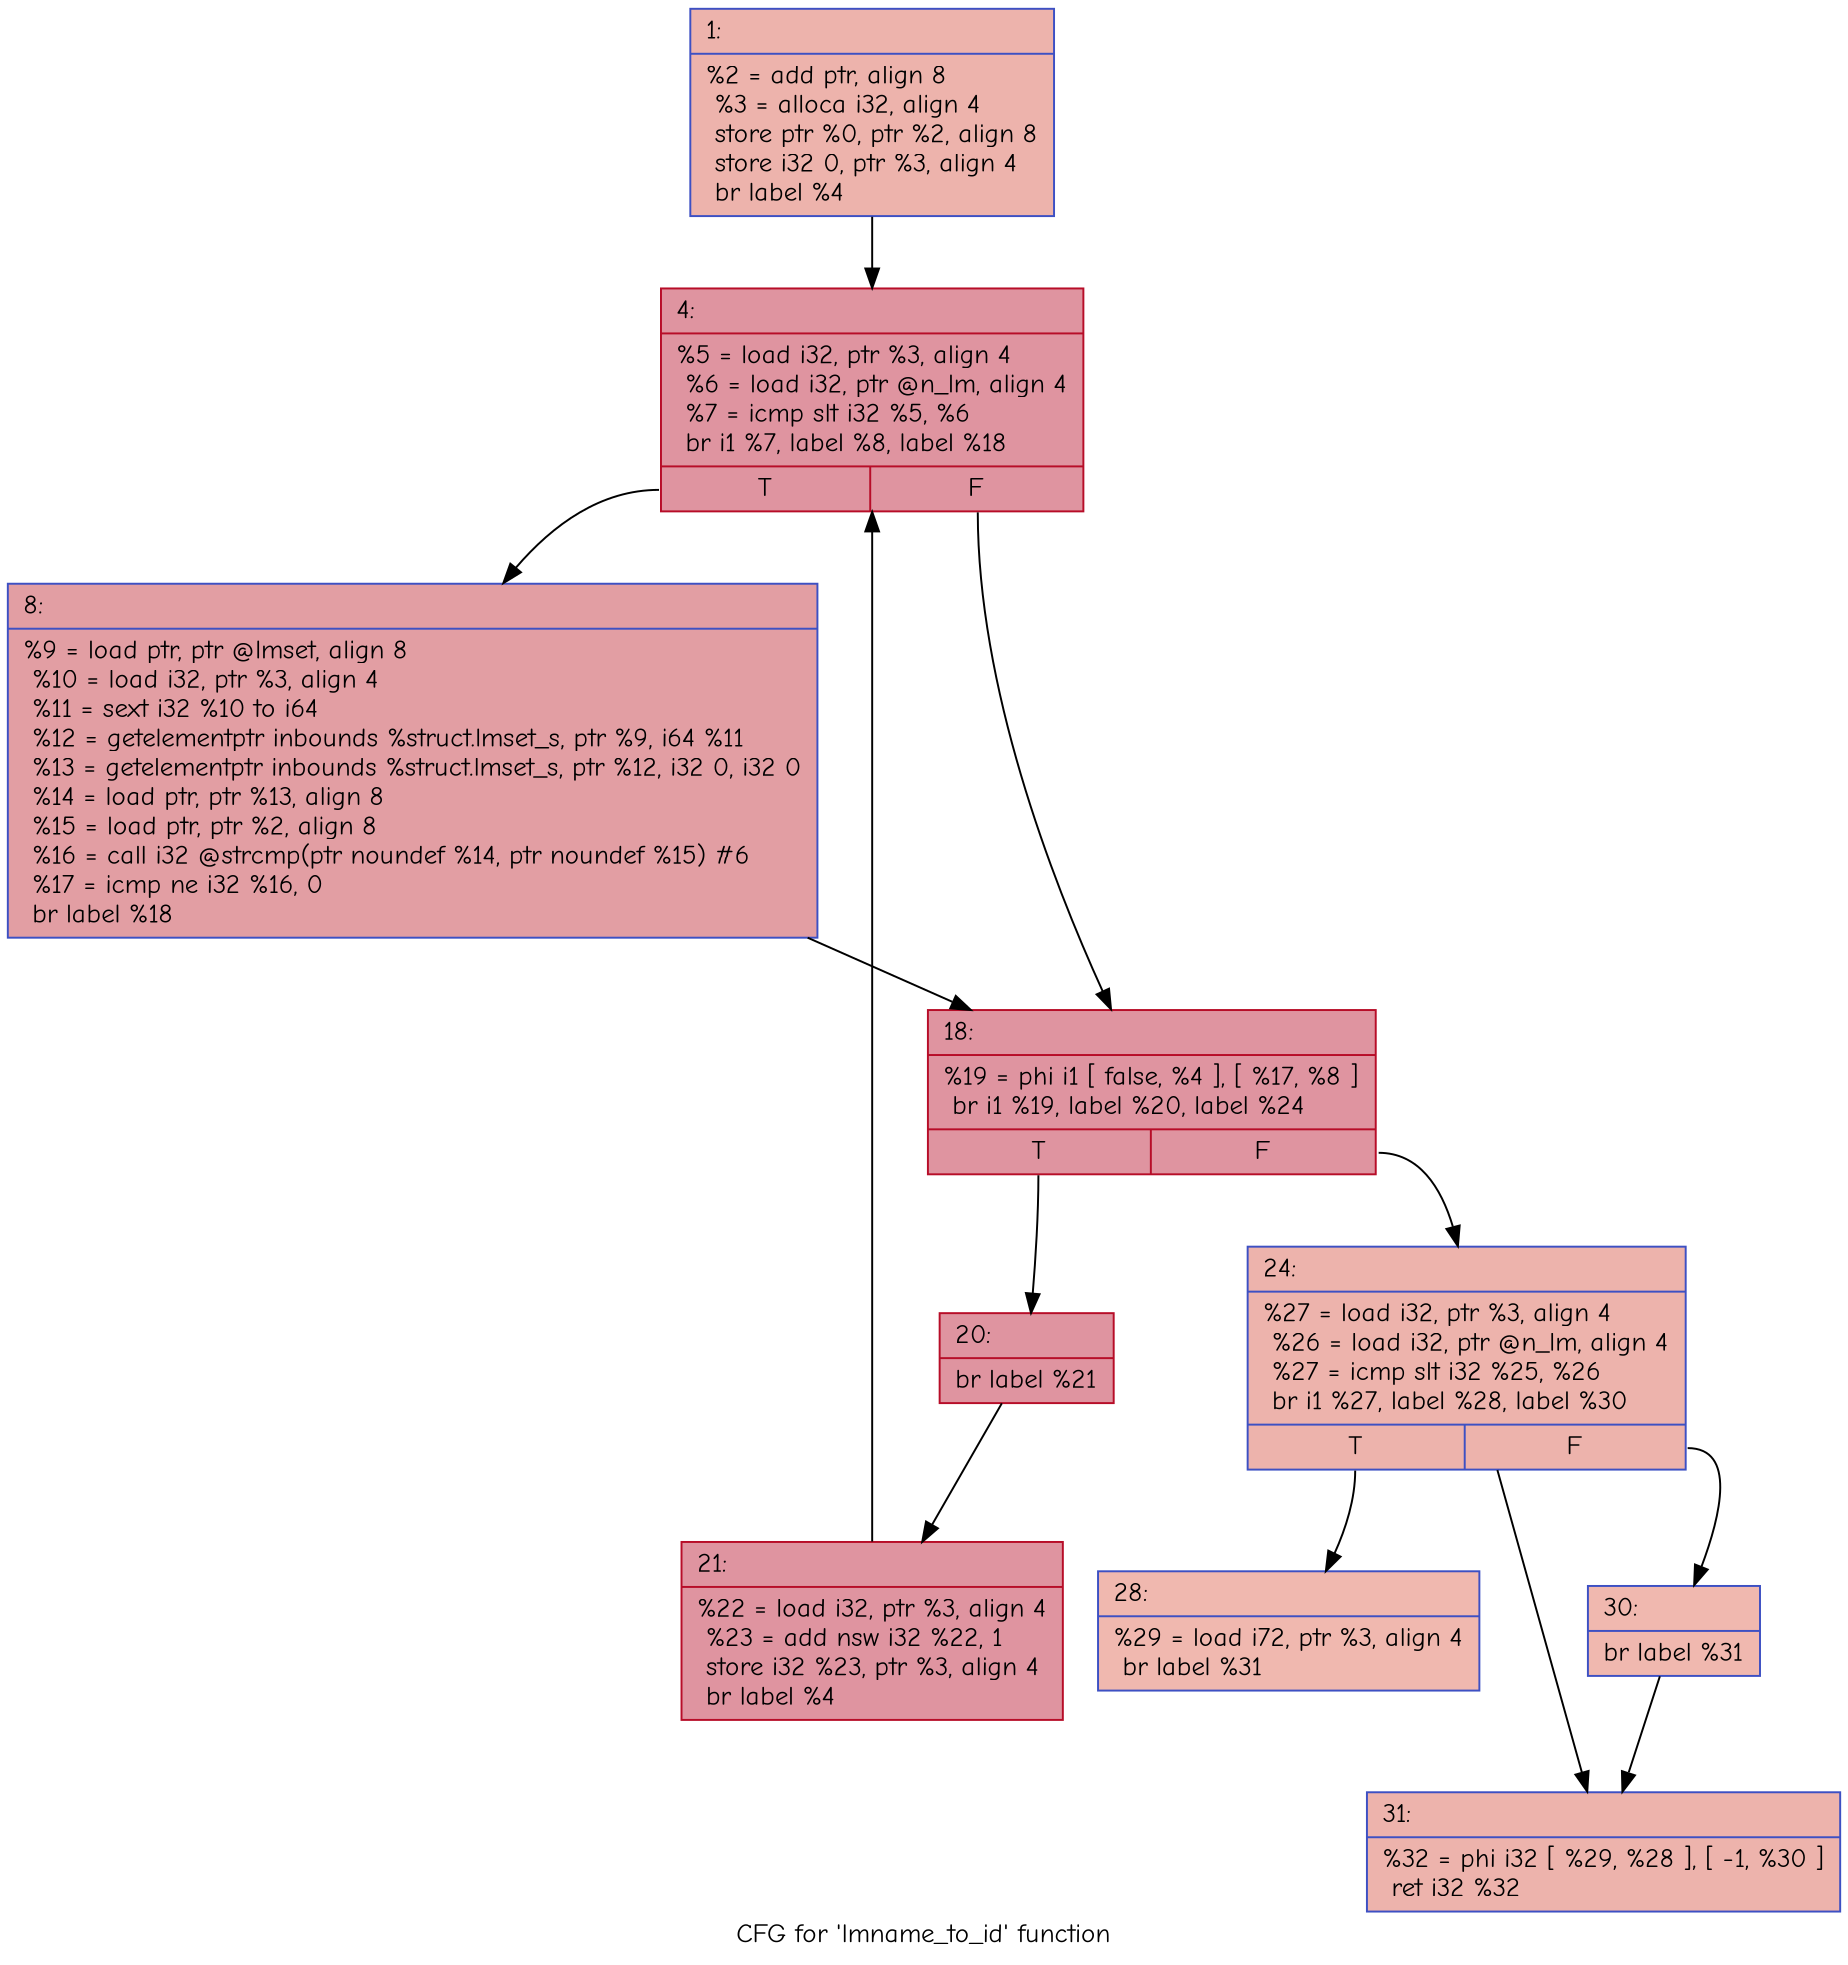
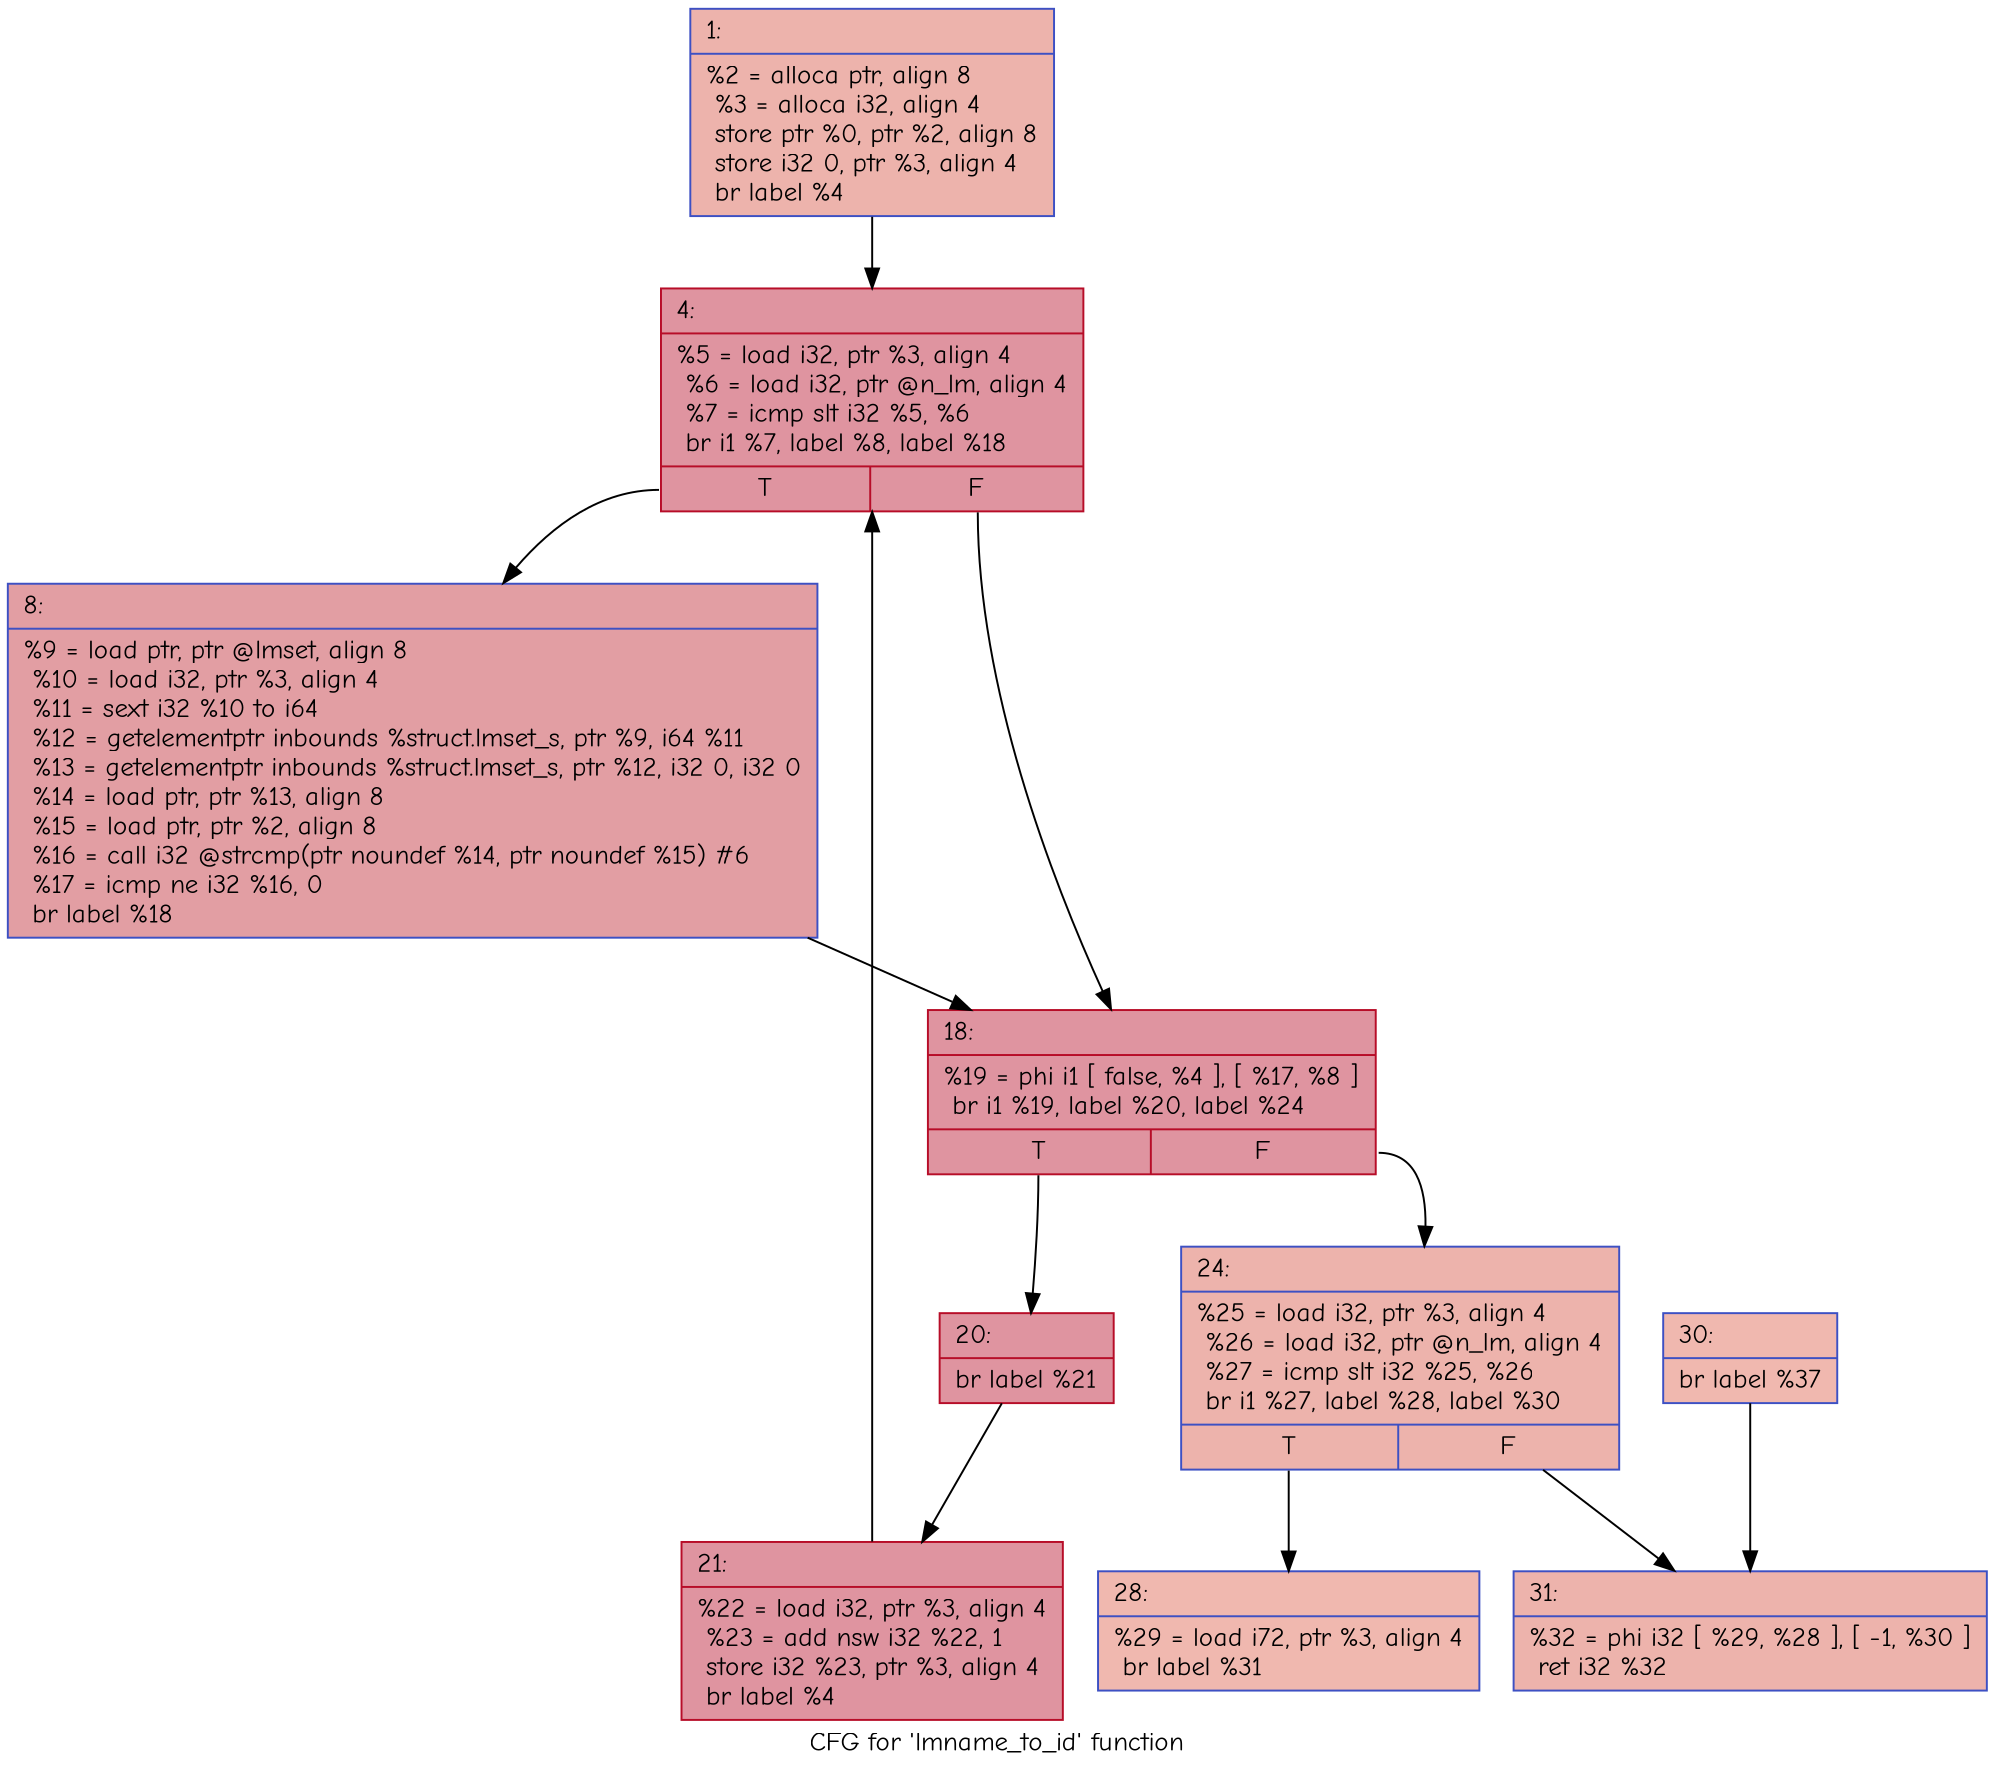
(827, 75) -> (839, 75)
(1437, 1313) -> (1372, 1313)
(1719, 1499) -> none
(1674, 1652) -> (1750, 1380)
